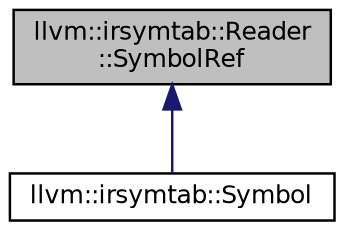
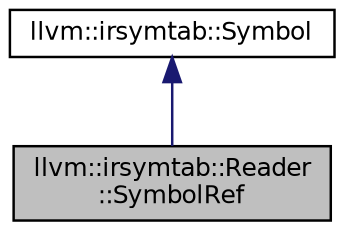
(172, 141) -> (172, 114)
